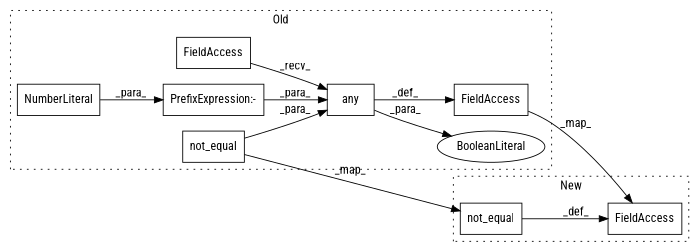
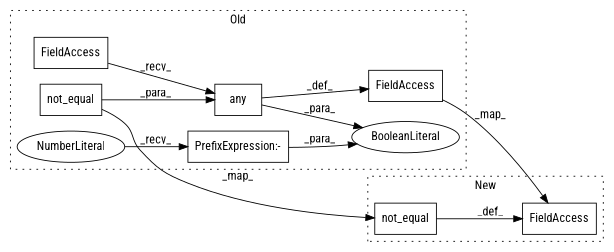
(132, 93) -> (156, 140)
(59, 100) -> (71, 147)
(291, 100) -> (318, 147)
